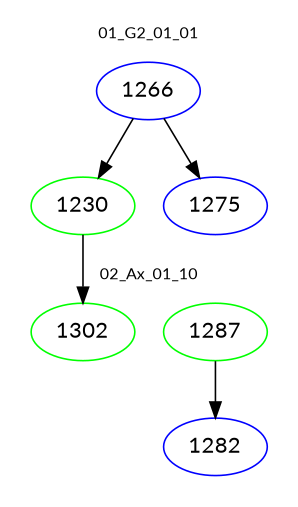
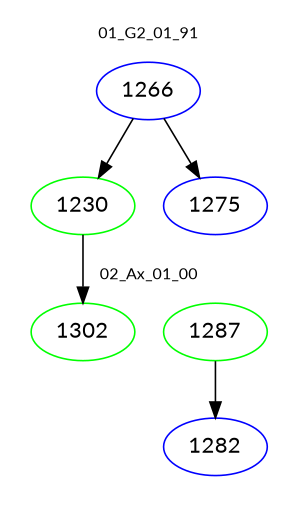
(149, 34) -> (149, 34)
(149, 275) -> (149, 275)
